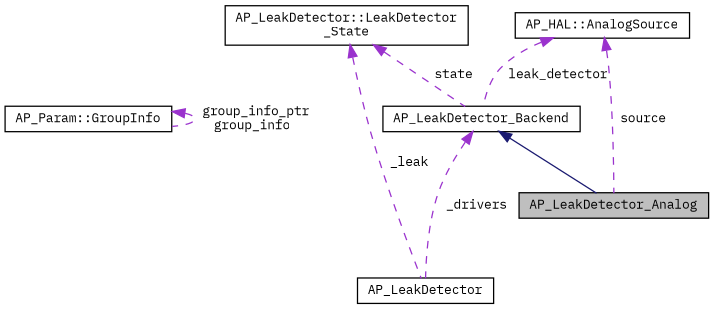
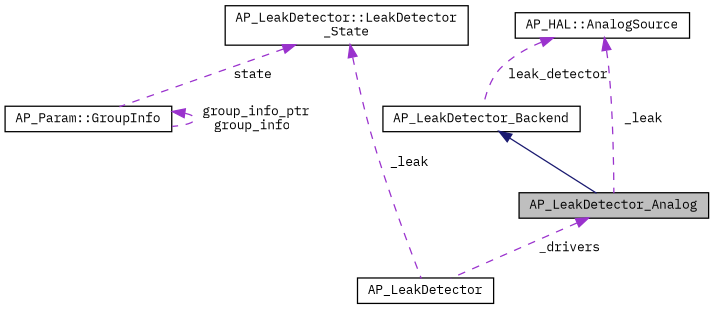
(425, 79) -> (202, 78)
(640, 119) -> (640, 119)
(434, 207) -> (514, 251)
